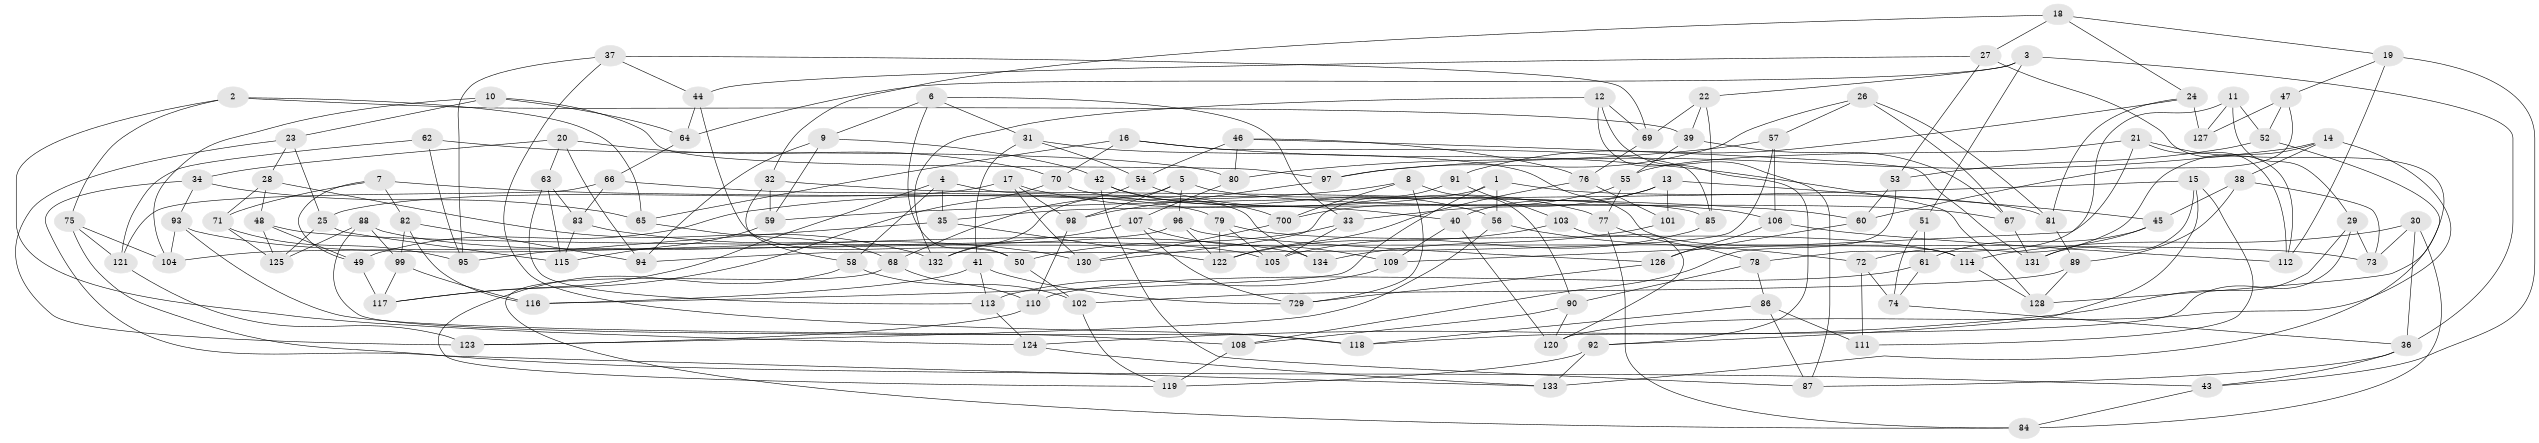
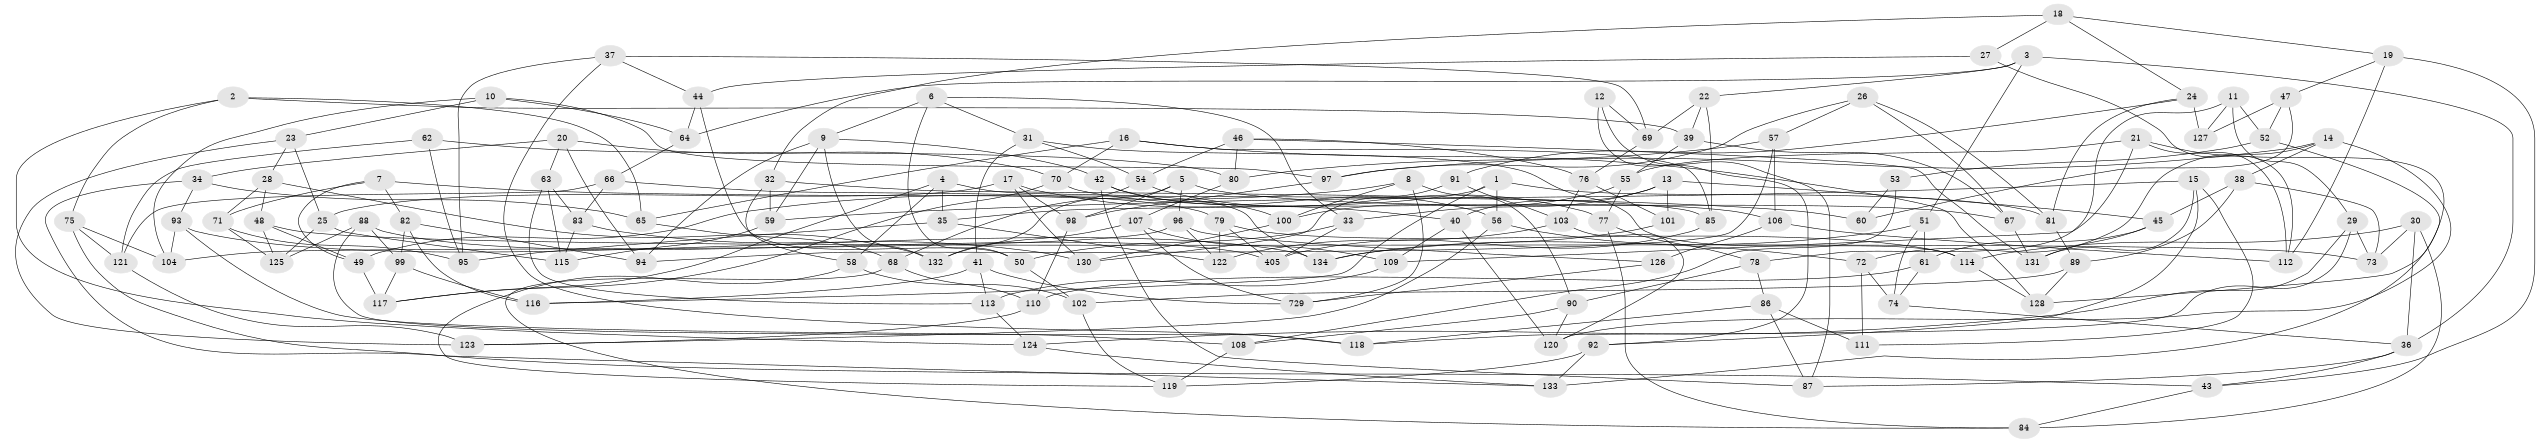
(1240, 105) -> (852, 223)
(1941, 118) -> none
(1284, 221) -> (1284, 221)
(1402, 222) -> (1573, 201)
(1745, 241) -> none
none -> (1623, 243)
(1273, 263) -> (1273, 263)
